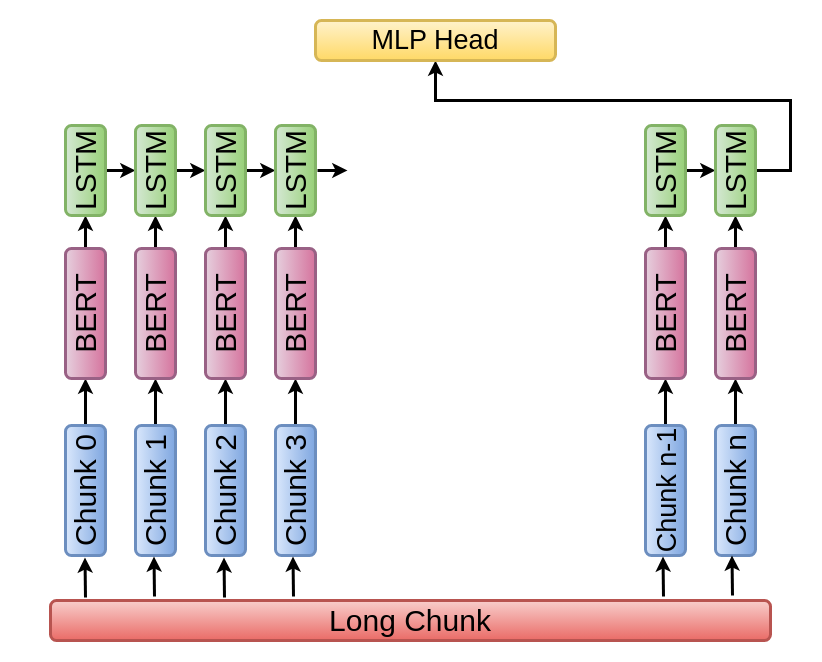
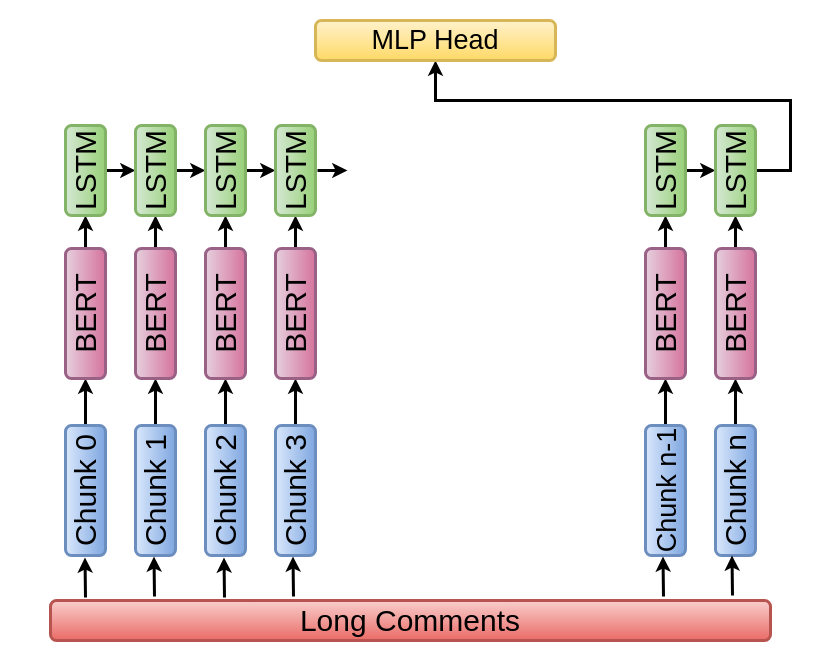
(411, 621) -> (411, 621)
